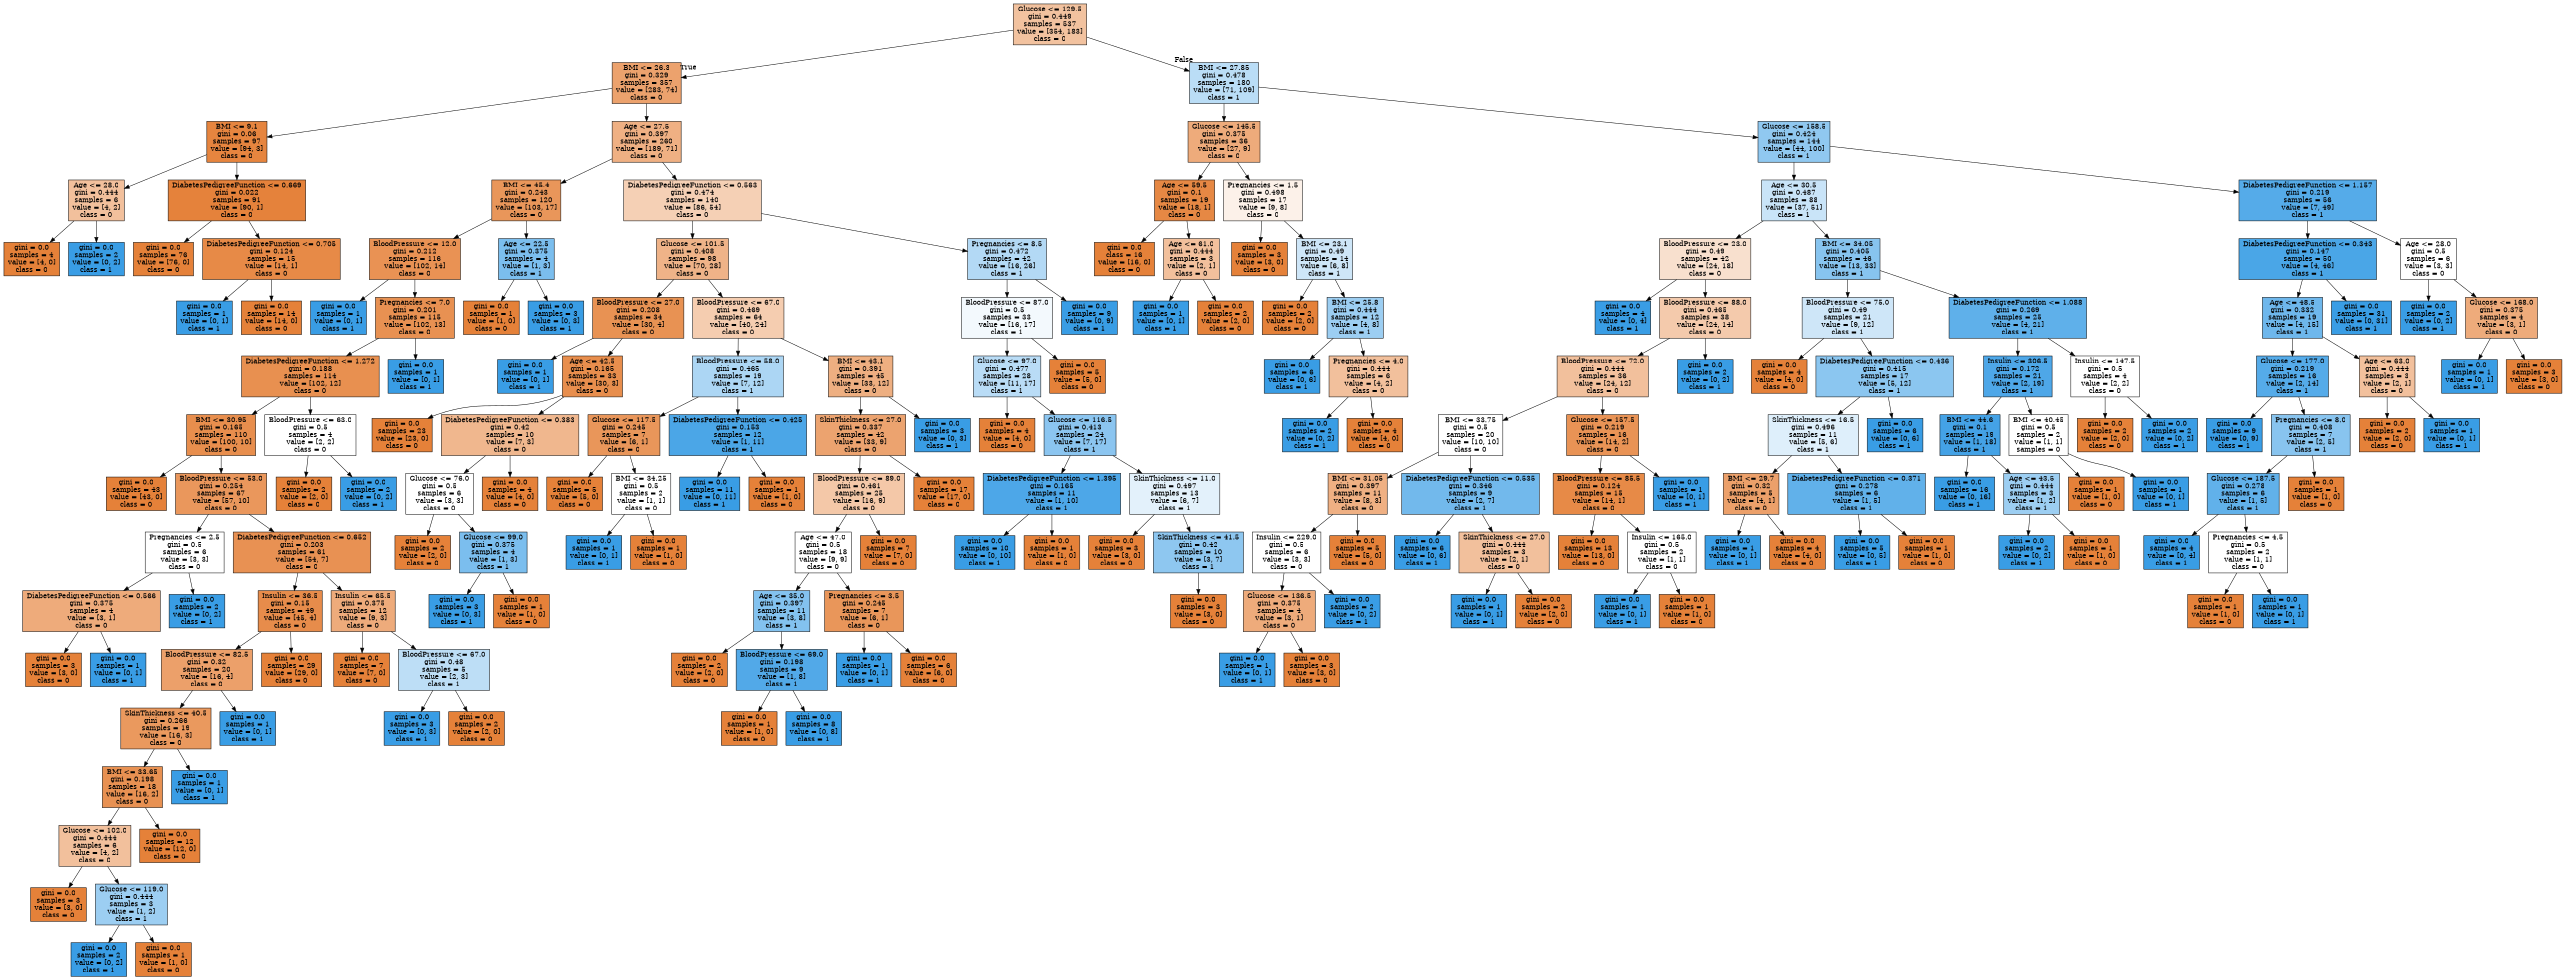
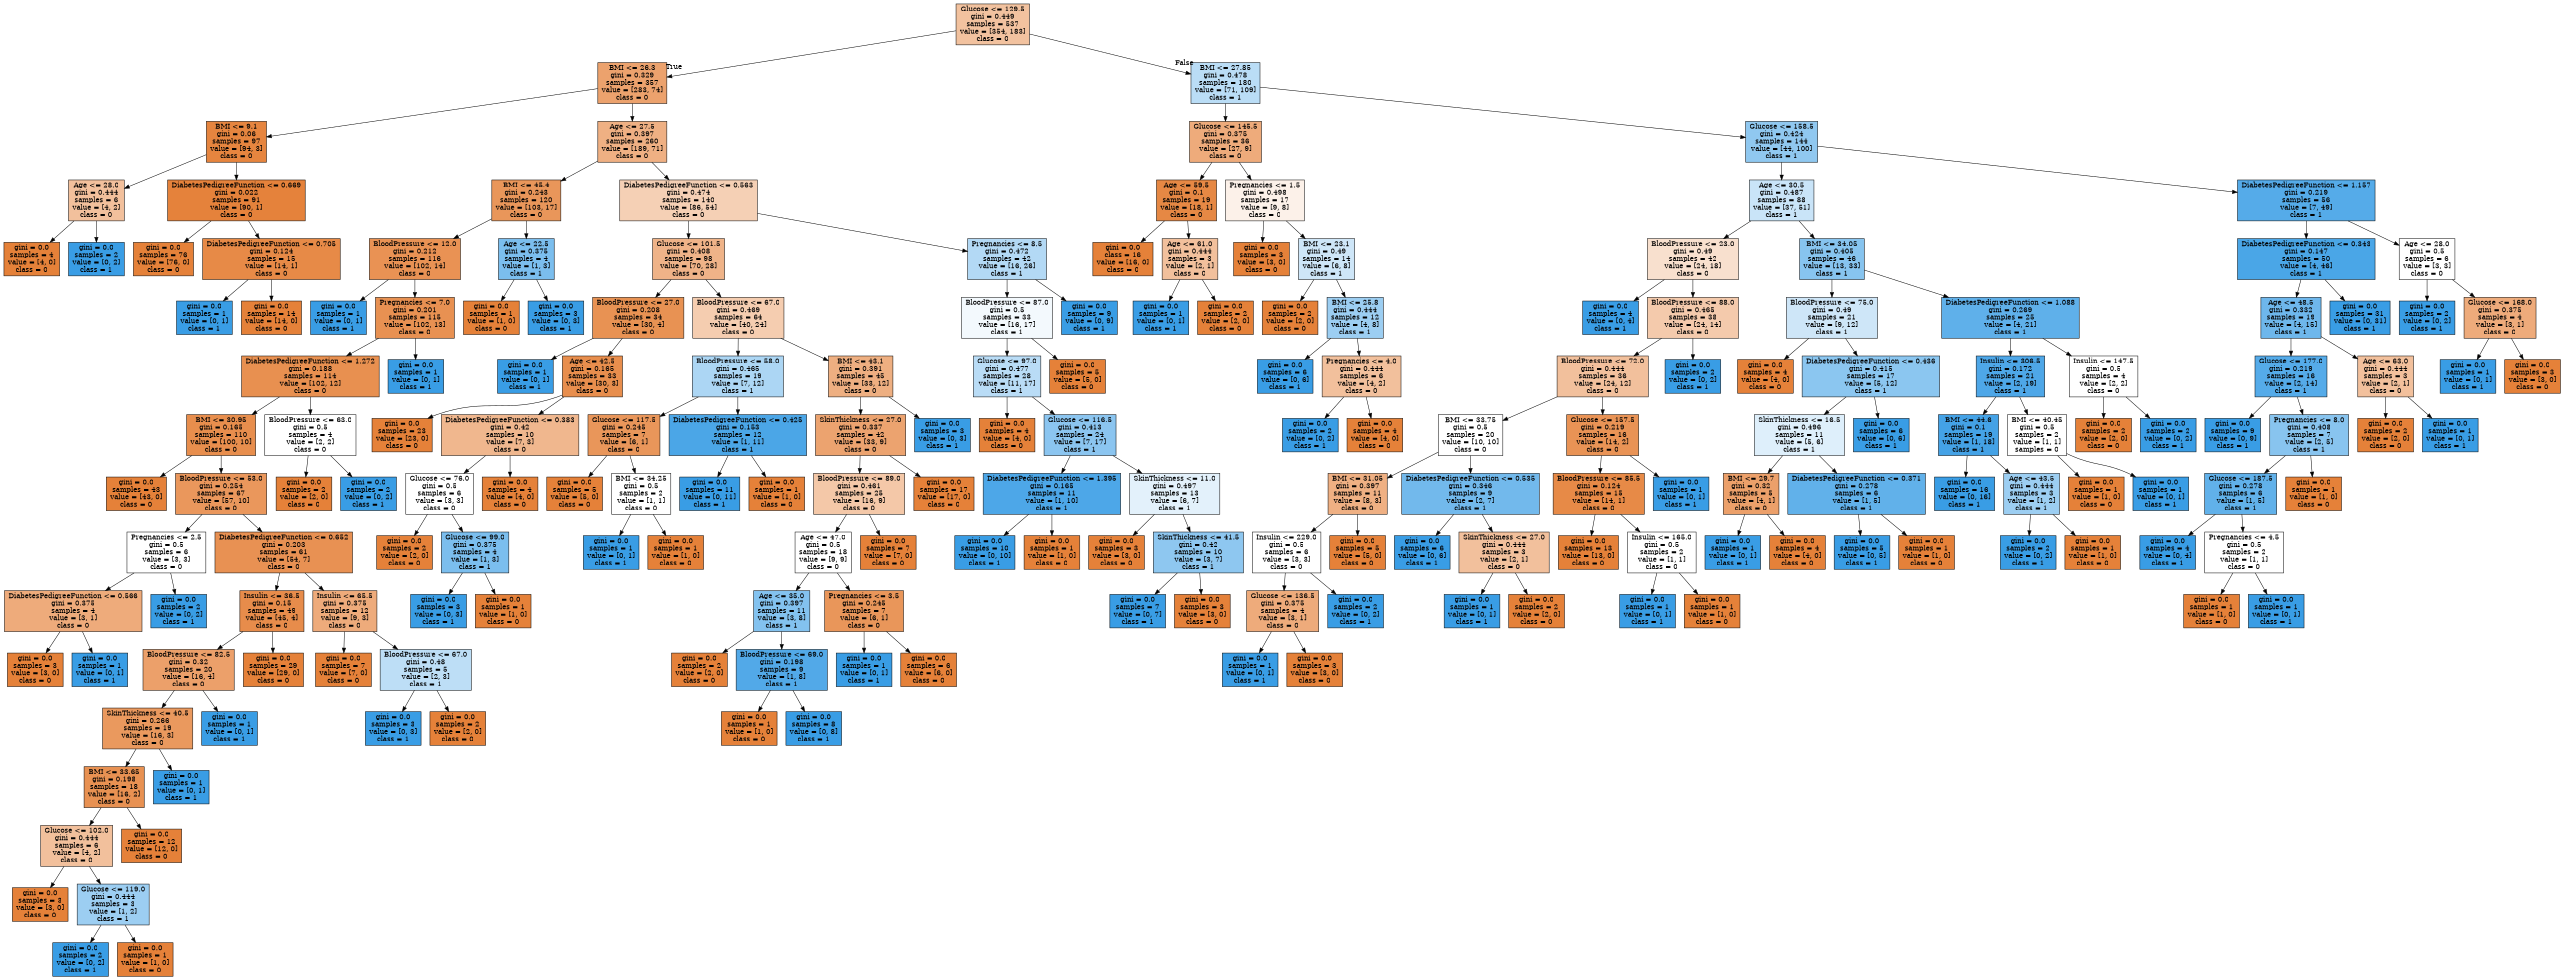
none -> (1138, 611)
